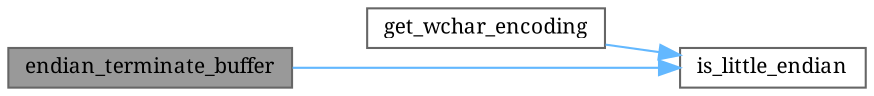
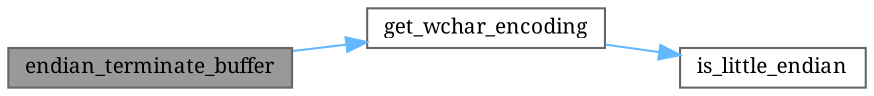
(476, 68) -> (319, 48)
